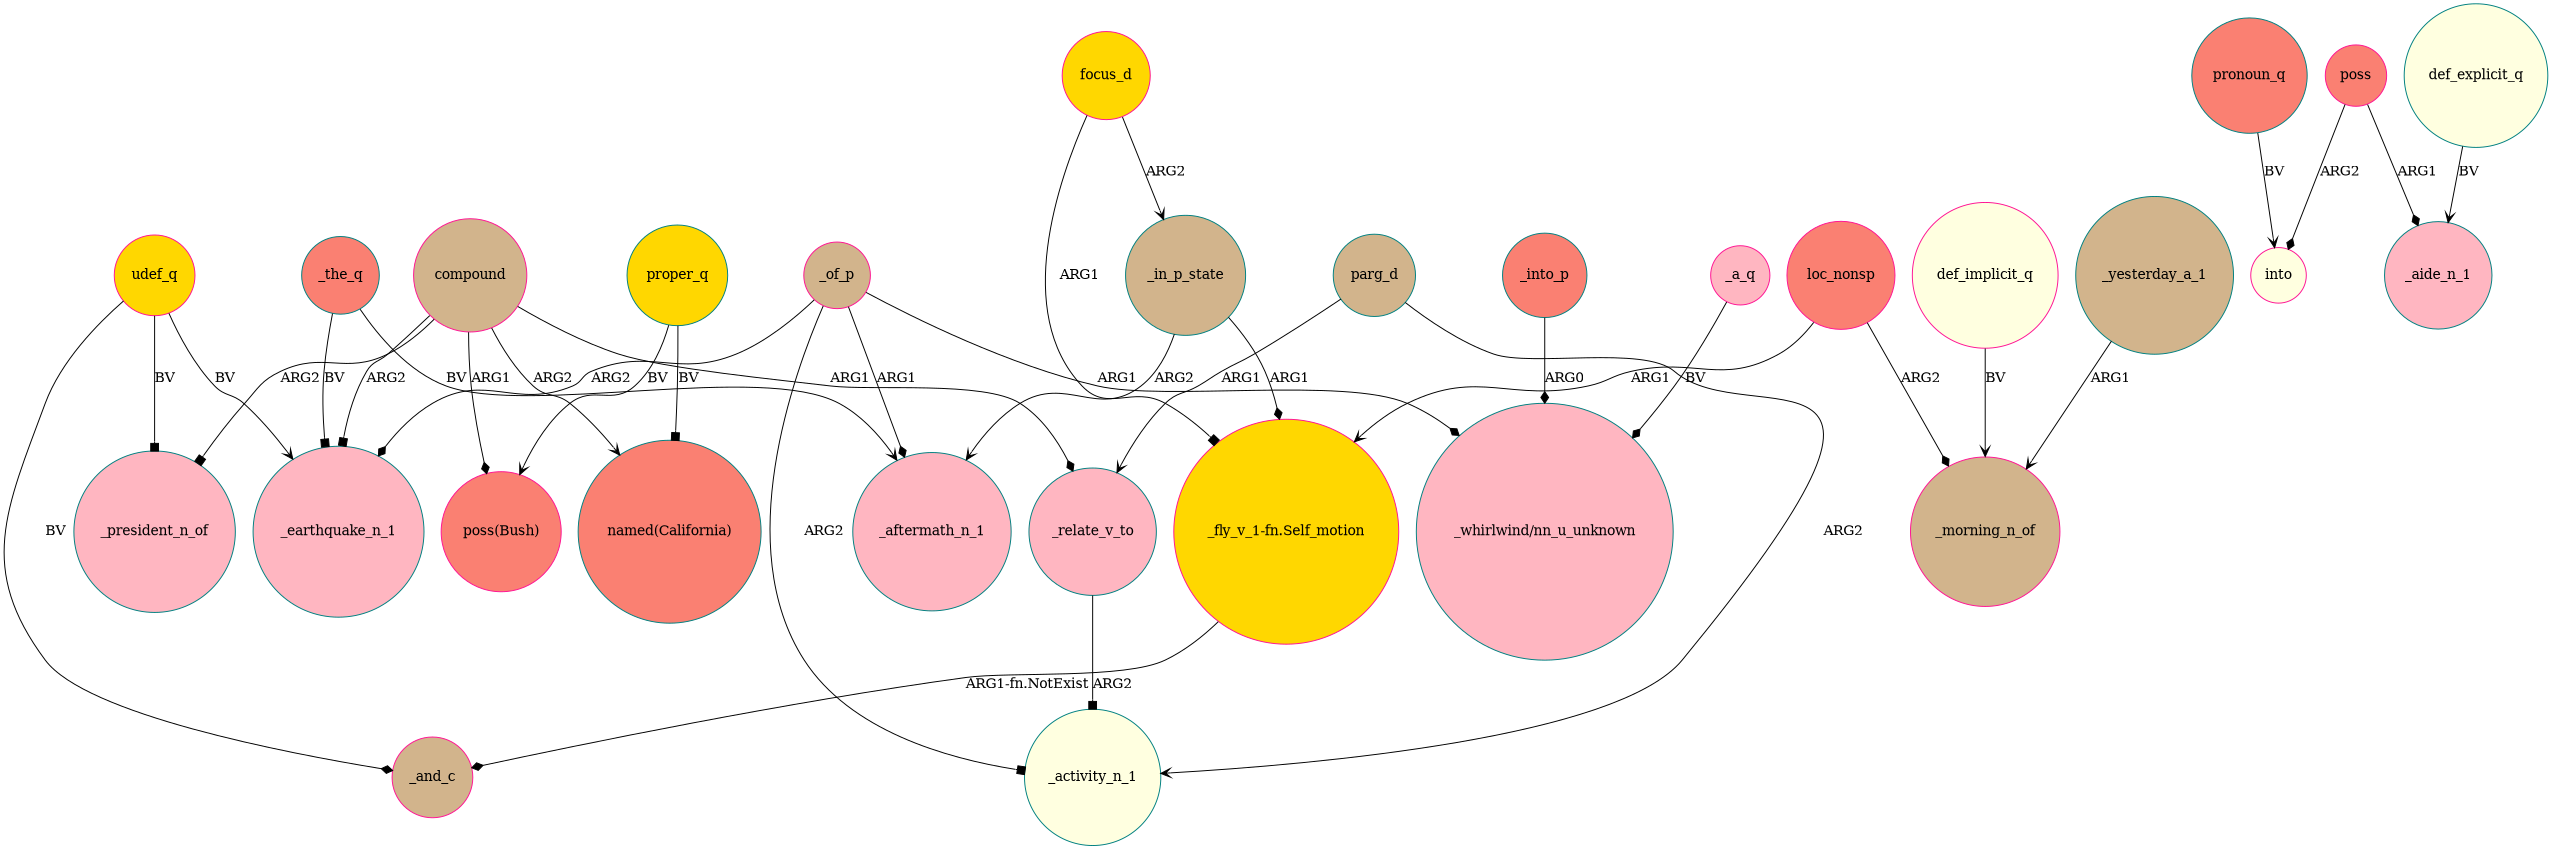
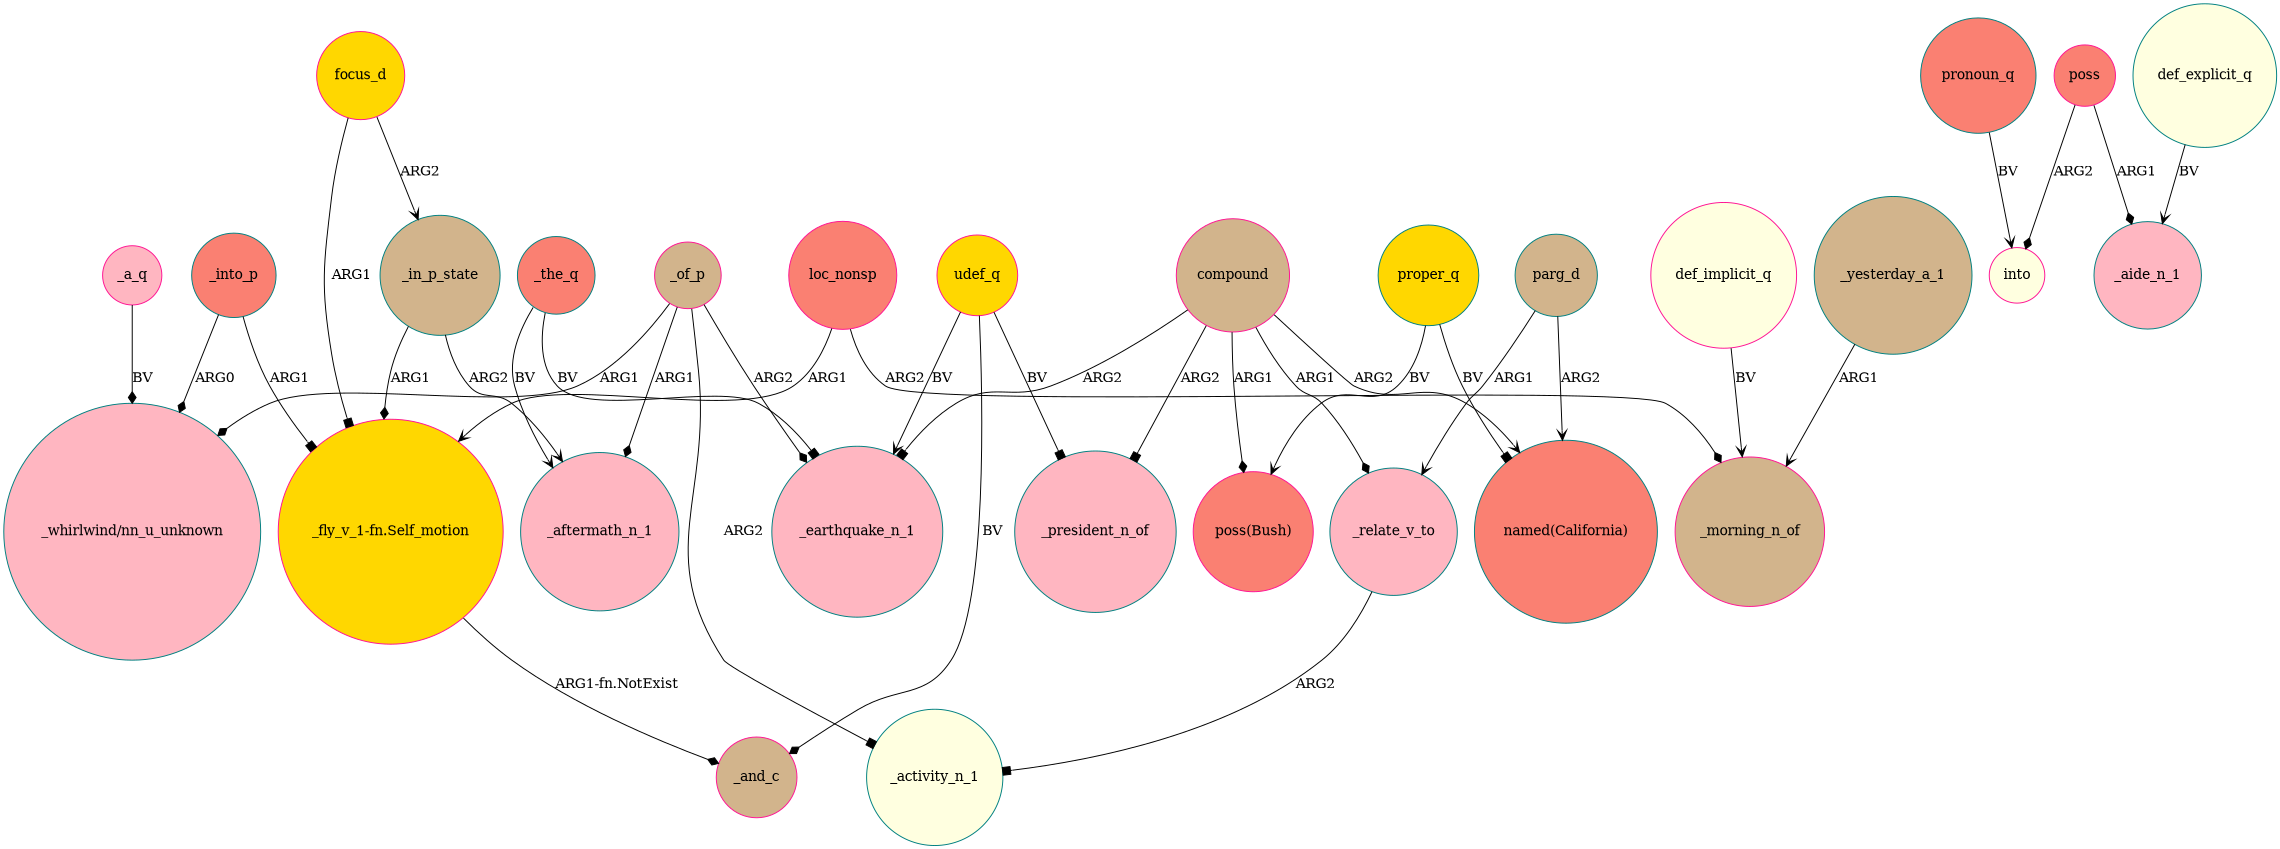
none -> (268, 383)
(1742, 583) -> (1560, 373)
